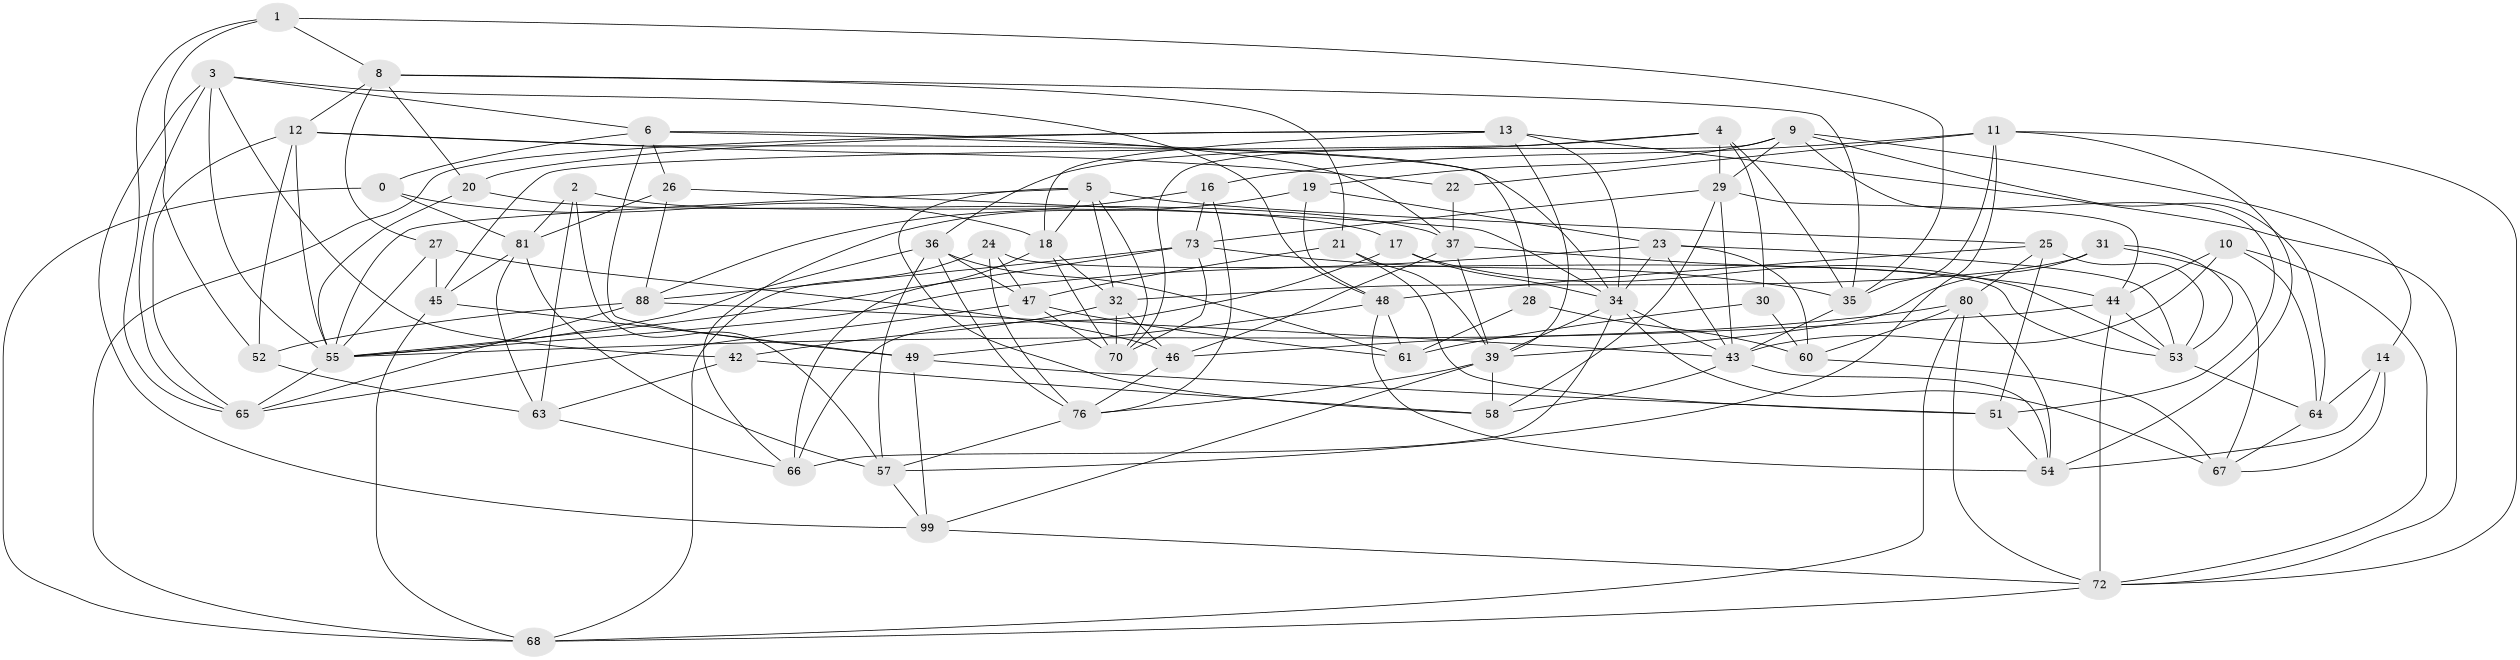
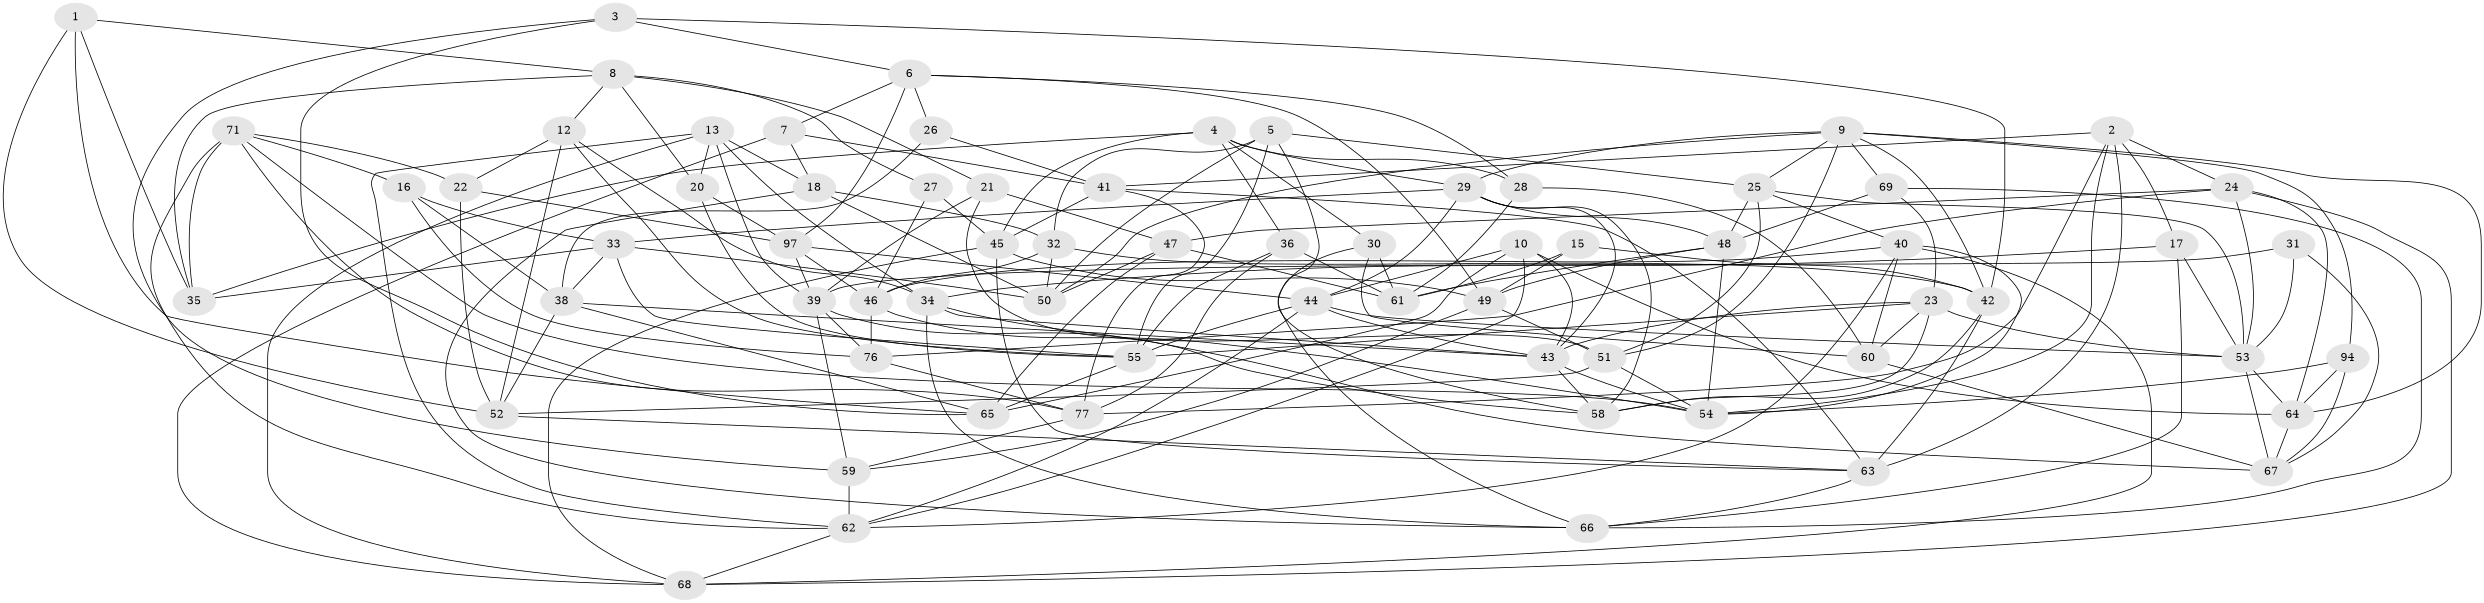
(830, 103) -> (1629, 219)
(1994, 131) -> (234, 131)
none -> (1375, 159)
none -> (1799, 159)
none -> (2187, 166)
(383, 188) -> (784, 131)
(1310, 188) -> (1886, 188)
none -> (1934, 196)
(1154, 209) -> none
(1068, 216) -> none
(223, 236) -> none
(523, 245) -> (1105, 188)
(1193, 245) -> (614, 245)
(1453, 245) -> (791, 245)
none -> (1578, 245)
(153, 252) -> (1267, 354)
(1638, 273) -> (1818, 392)
none -> (2326, 276)
(997, 282) -> none
(1661, 285) -> none
none -> (464, 293)
(389, 297) -> none
(643, 301) -> (562, 301)
(1967, 301) -> (1901, 245)
(1575, 321) -> none
(1773, 339) -> (1397, 330)
(999, 354) -> none
none -> (1327, 357)
(1116, 358) -> (1045, 301)
(2383, 358) -> (2348, 358)
none -> (2000, 368)
none -> (1108, 395)
none -> (1371, 417)
none -> (2258, 419)
none -> (1357, 456)
(884, 472) -> (1083, 415)
(928, 529) -> (849, 472)
(2100, 585) -> (849, 529)
